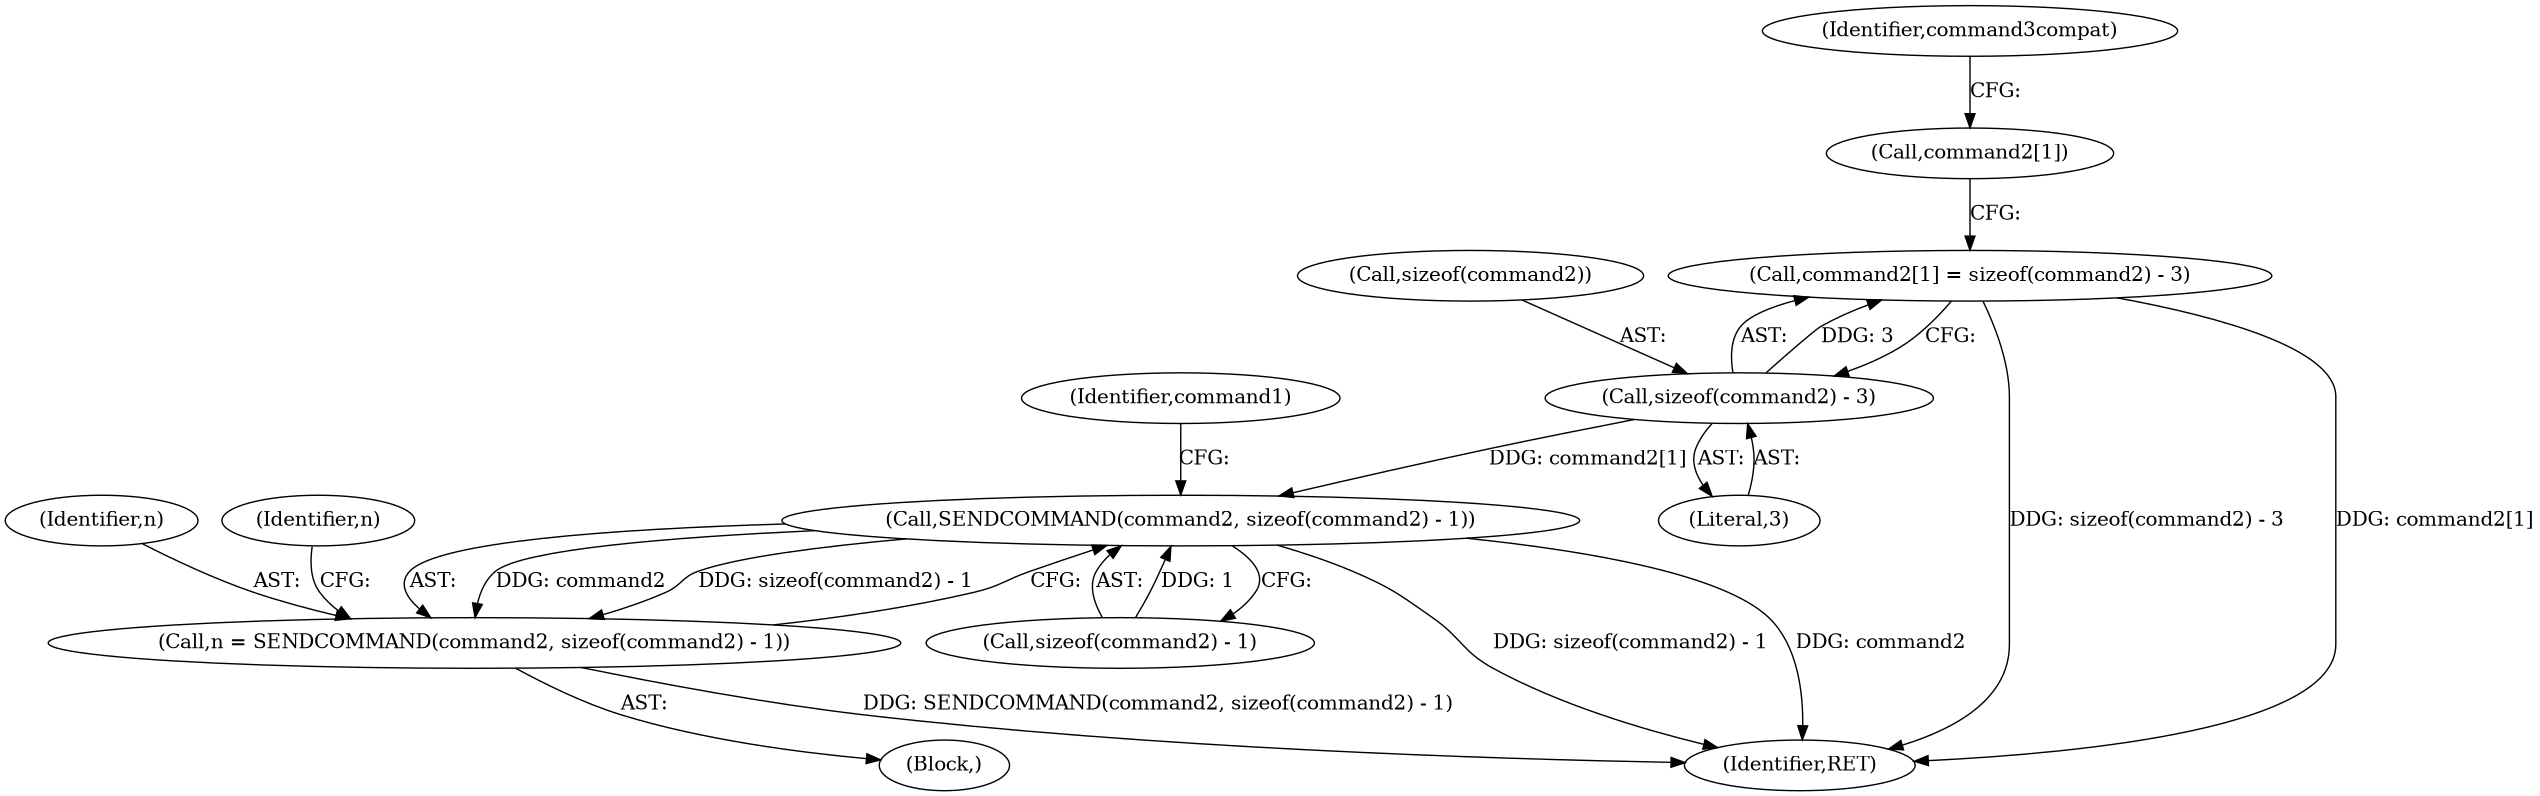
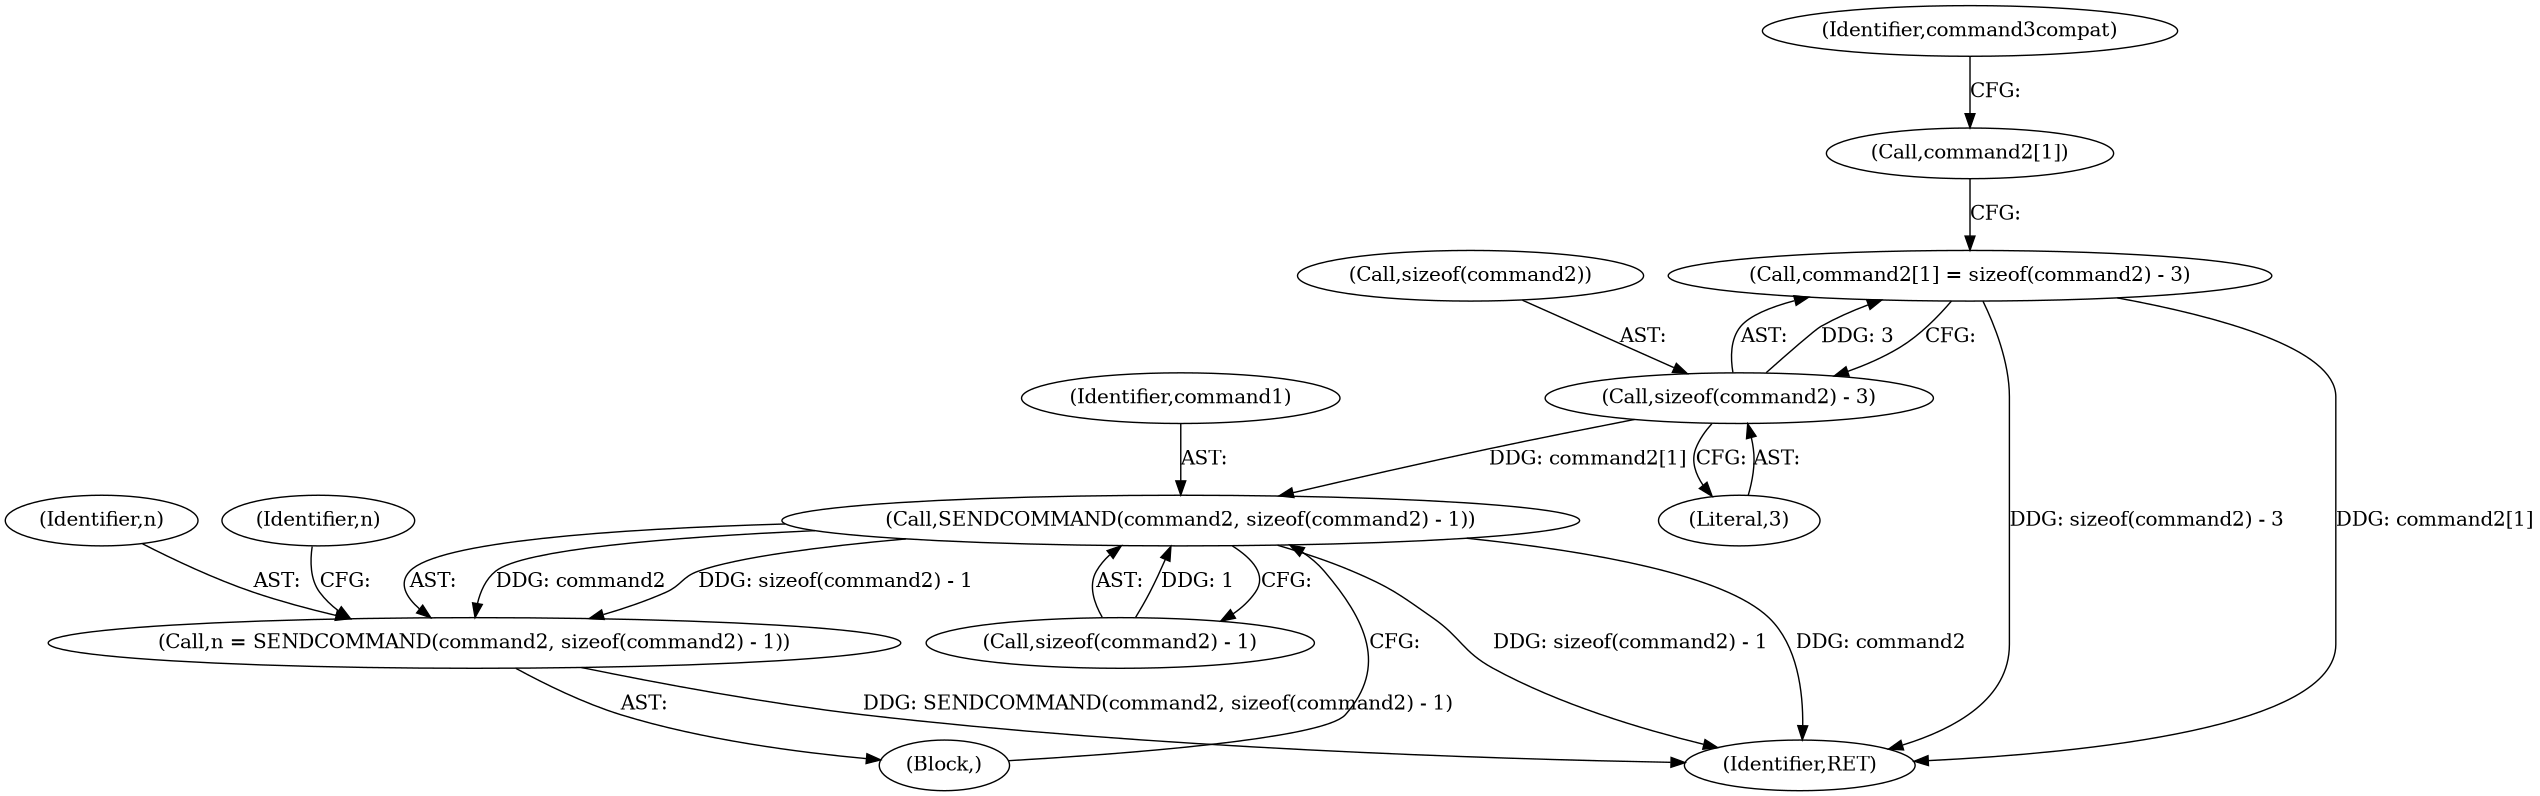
(1207, 459) -> (1207, 459)
(1724, 459) -> (1724, 459)
(937, 600) -> (1273, 736)
